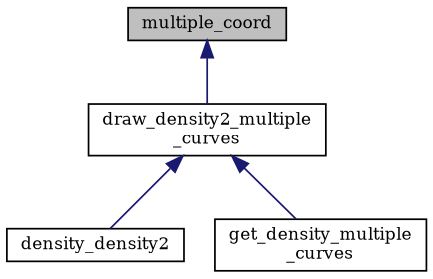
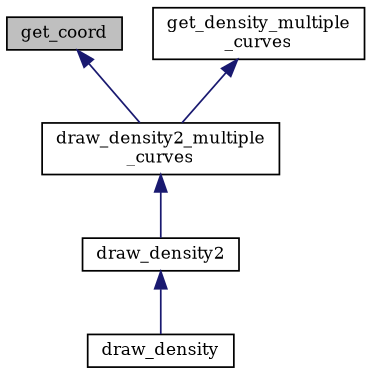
(207, 24) -> (64, 34)
(270, 194) -> (204, 98)
(95, 245) -> (161, 254)
none -> (161, 351)
